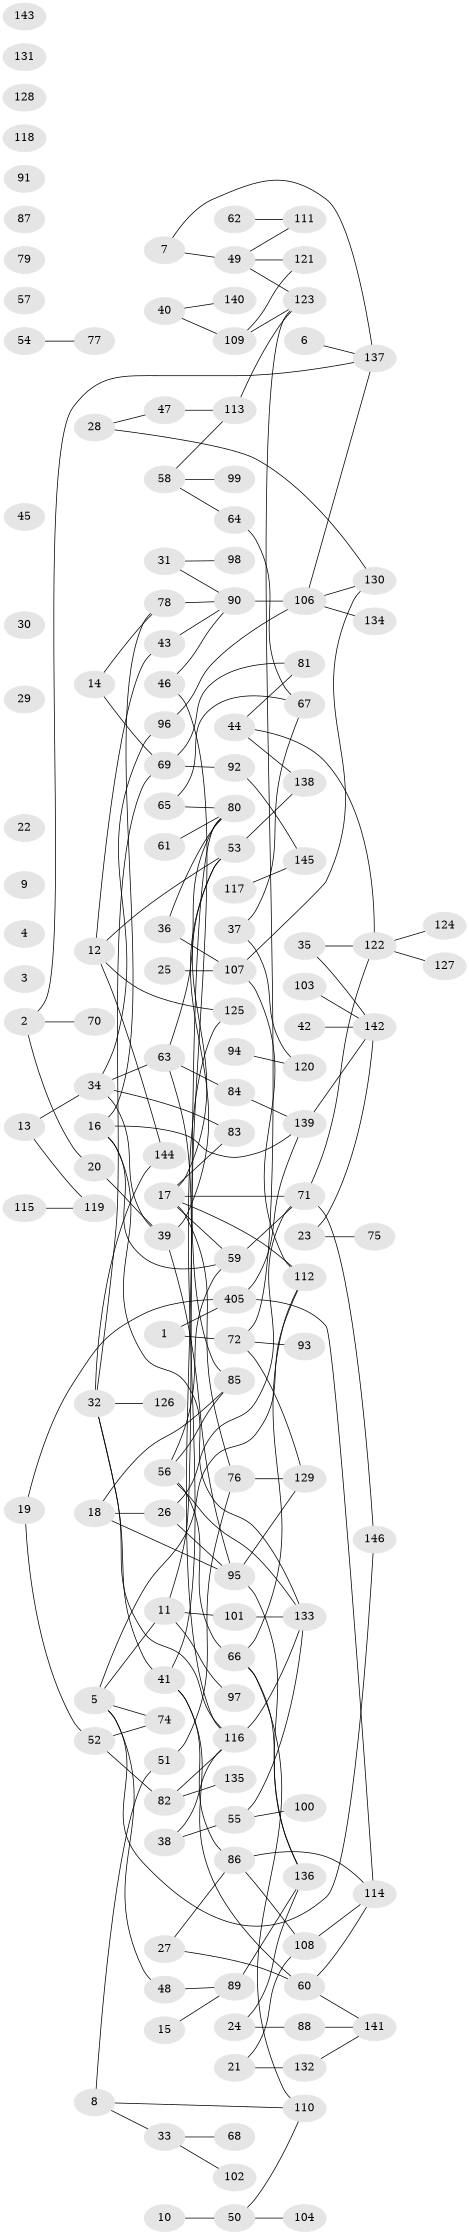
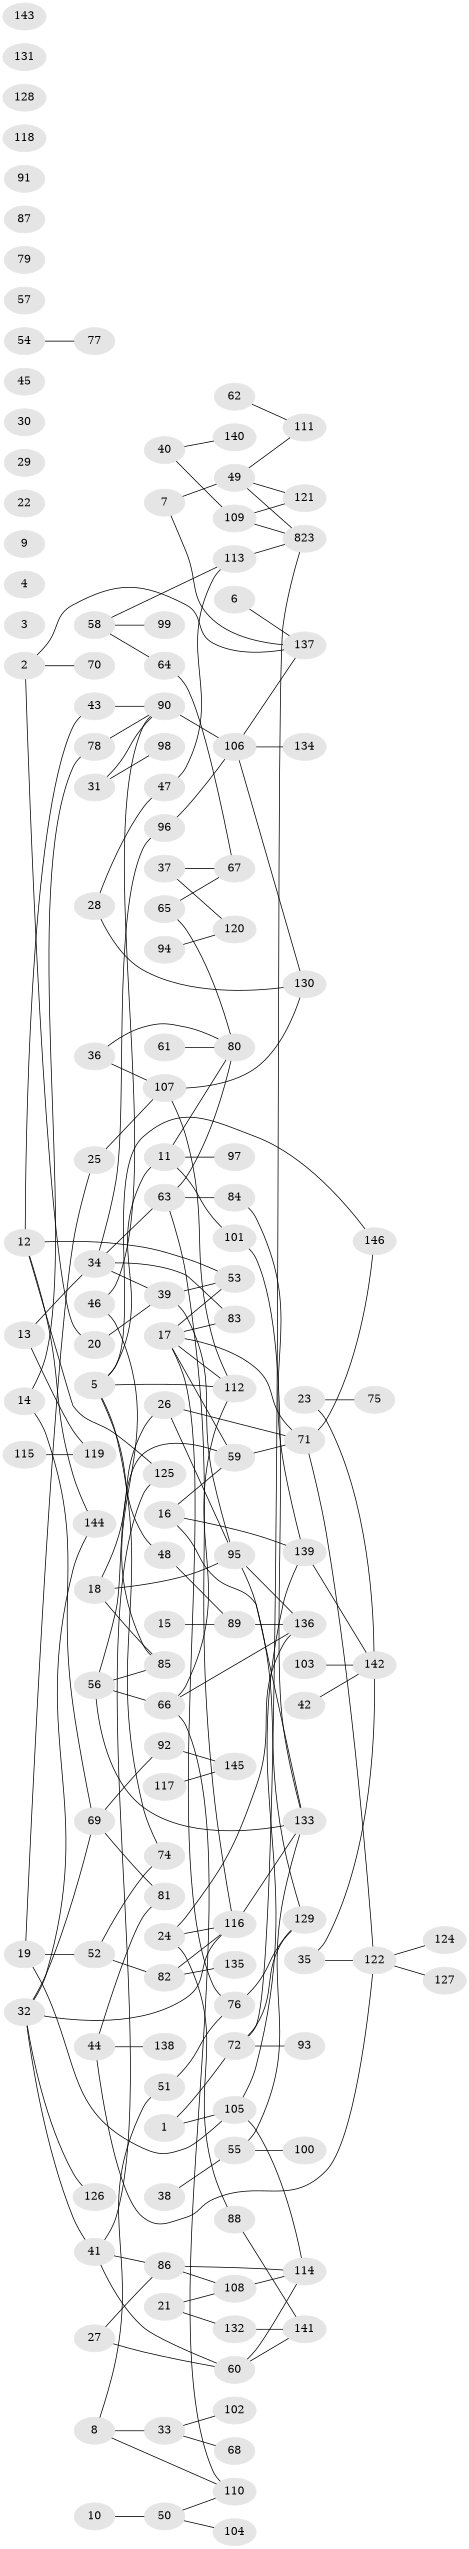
(305, 301) -> (305, 539)
(265, 821) -> none
(130, 865) -> none
(235, 1300) -> (235, 2110)
none -> (46, 1556)
(195, 1804) -> (203, 1930)
